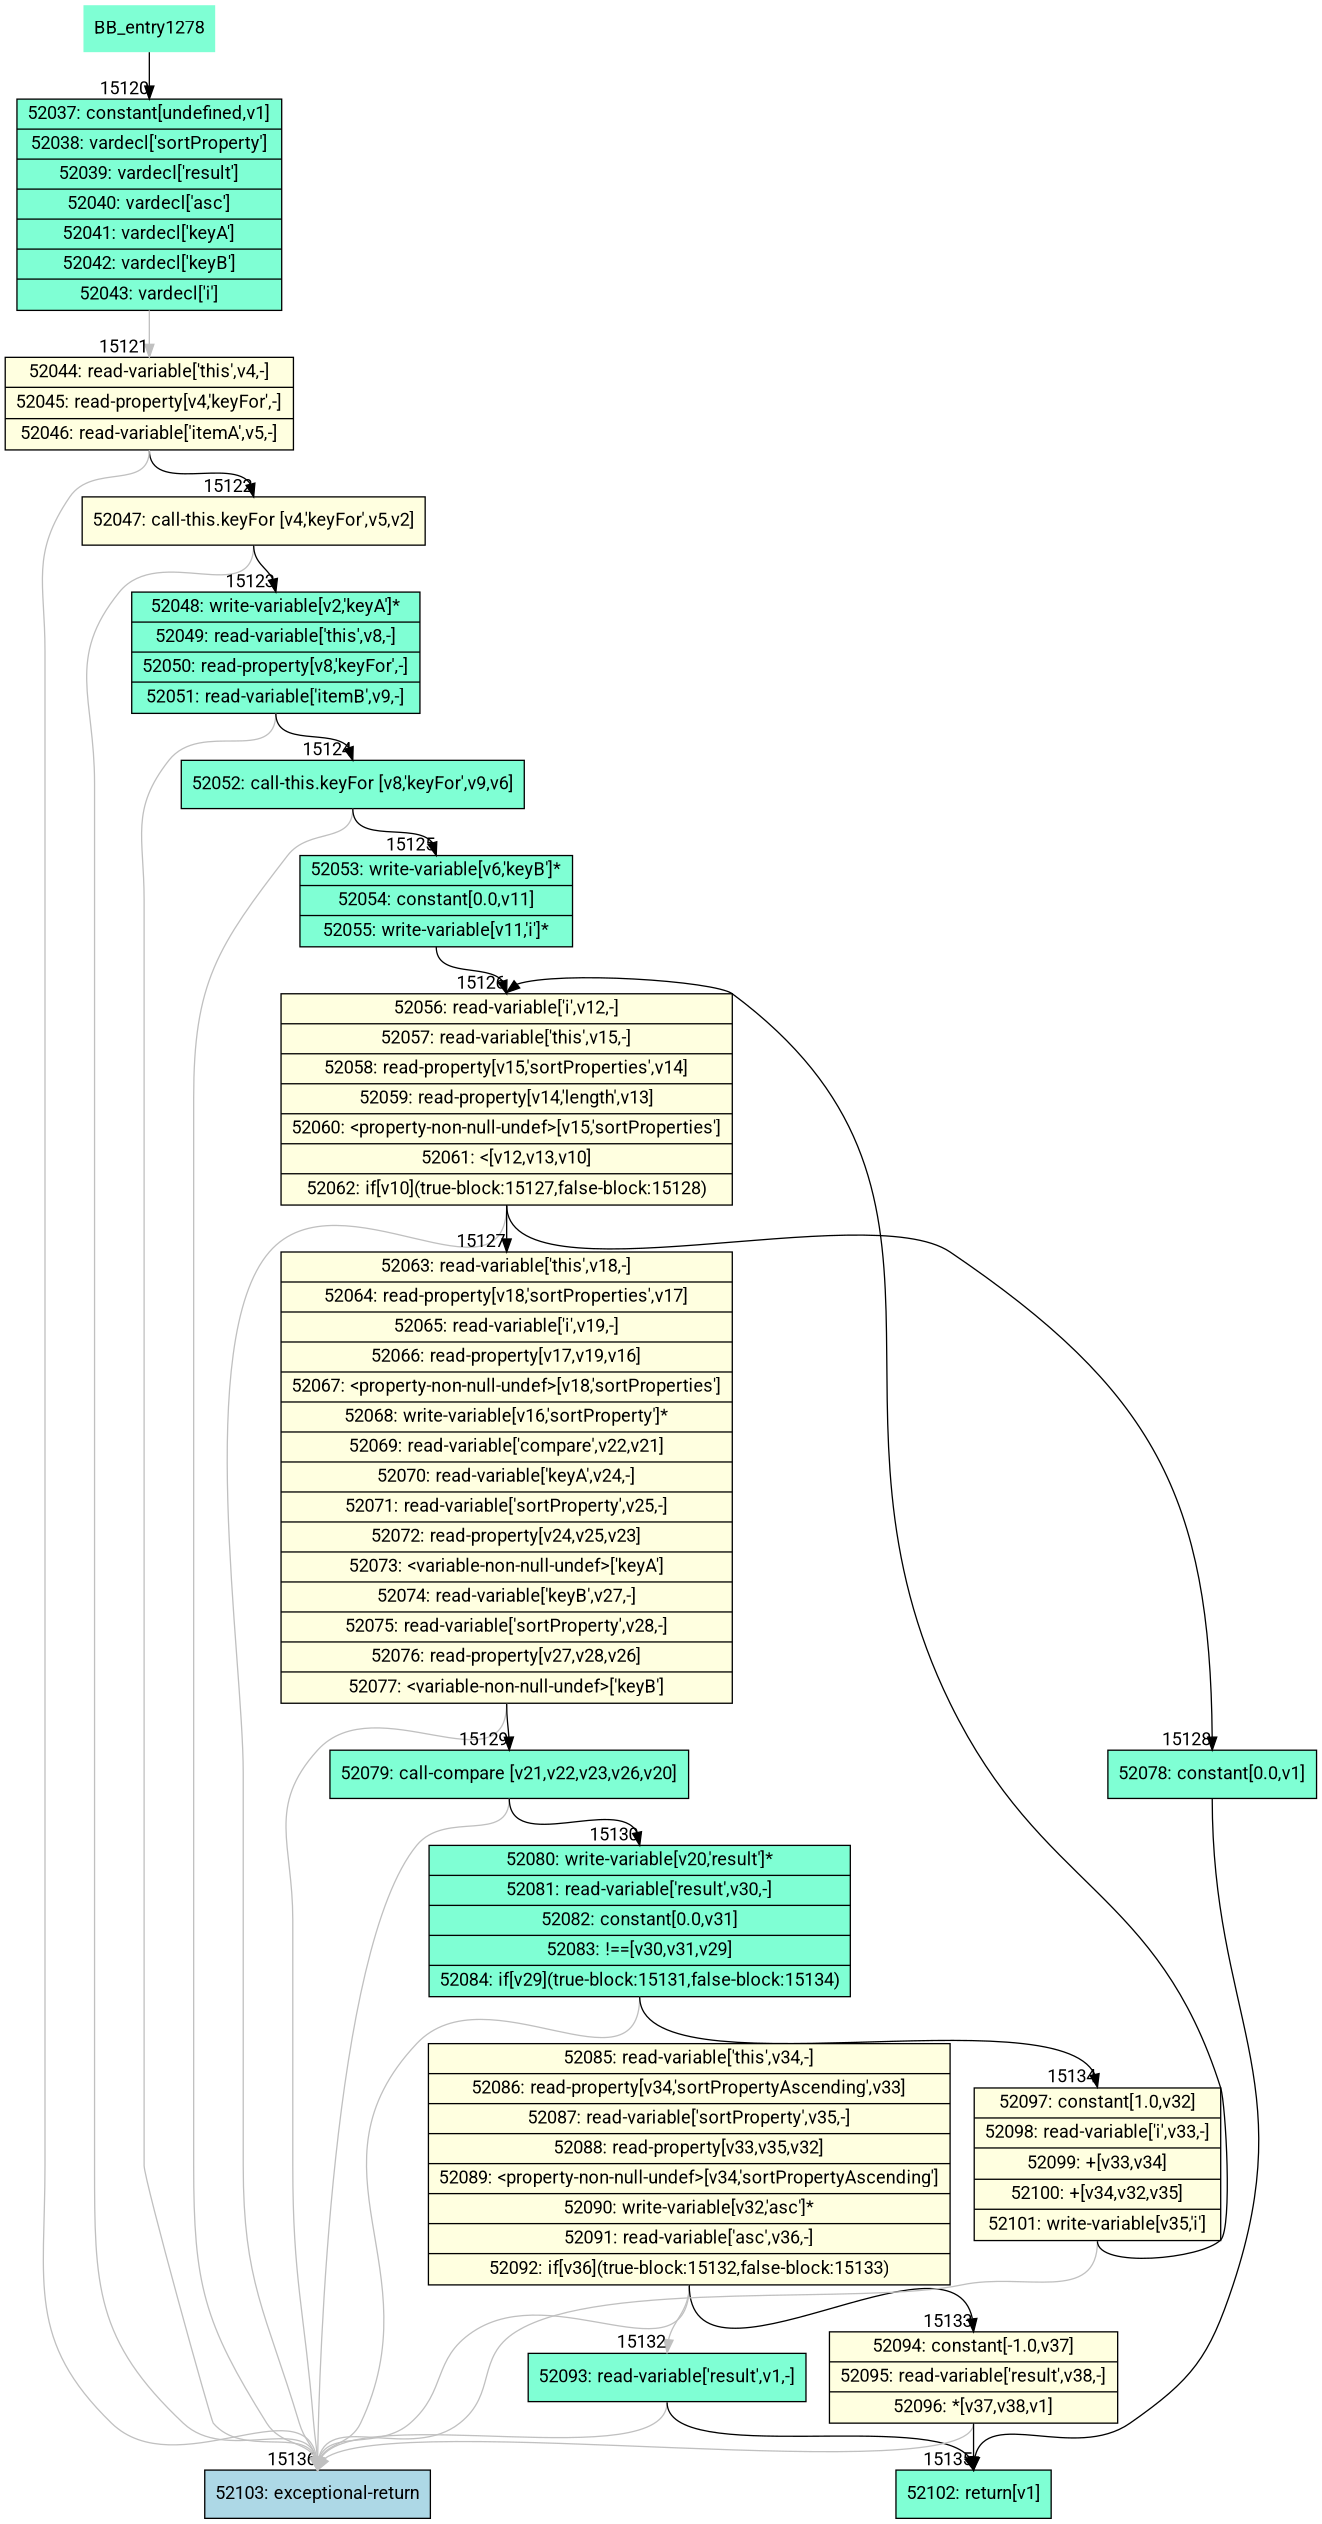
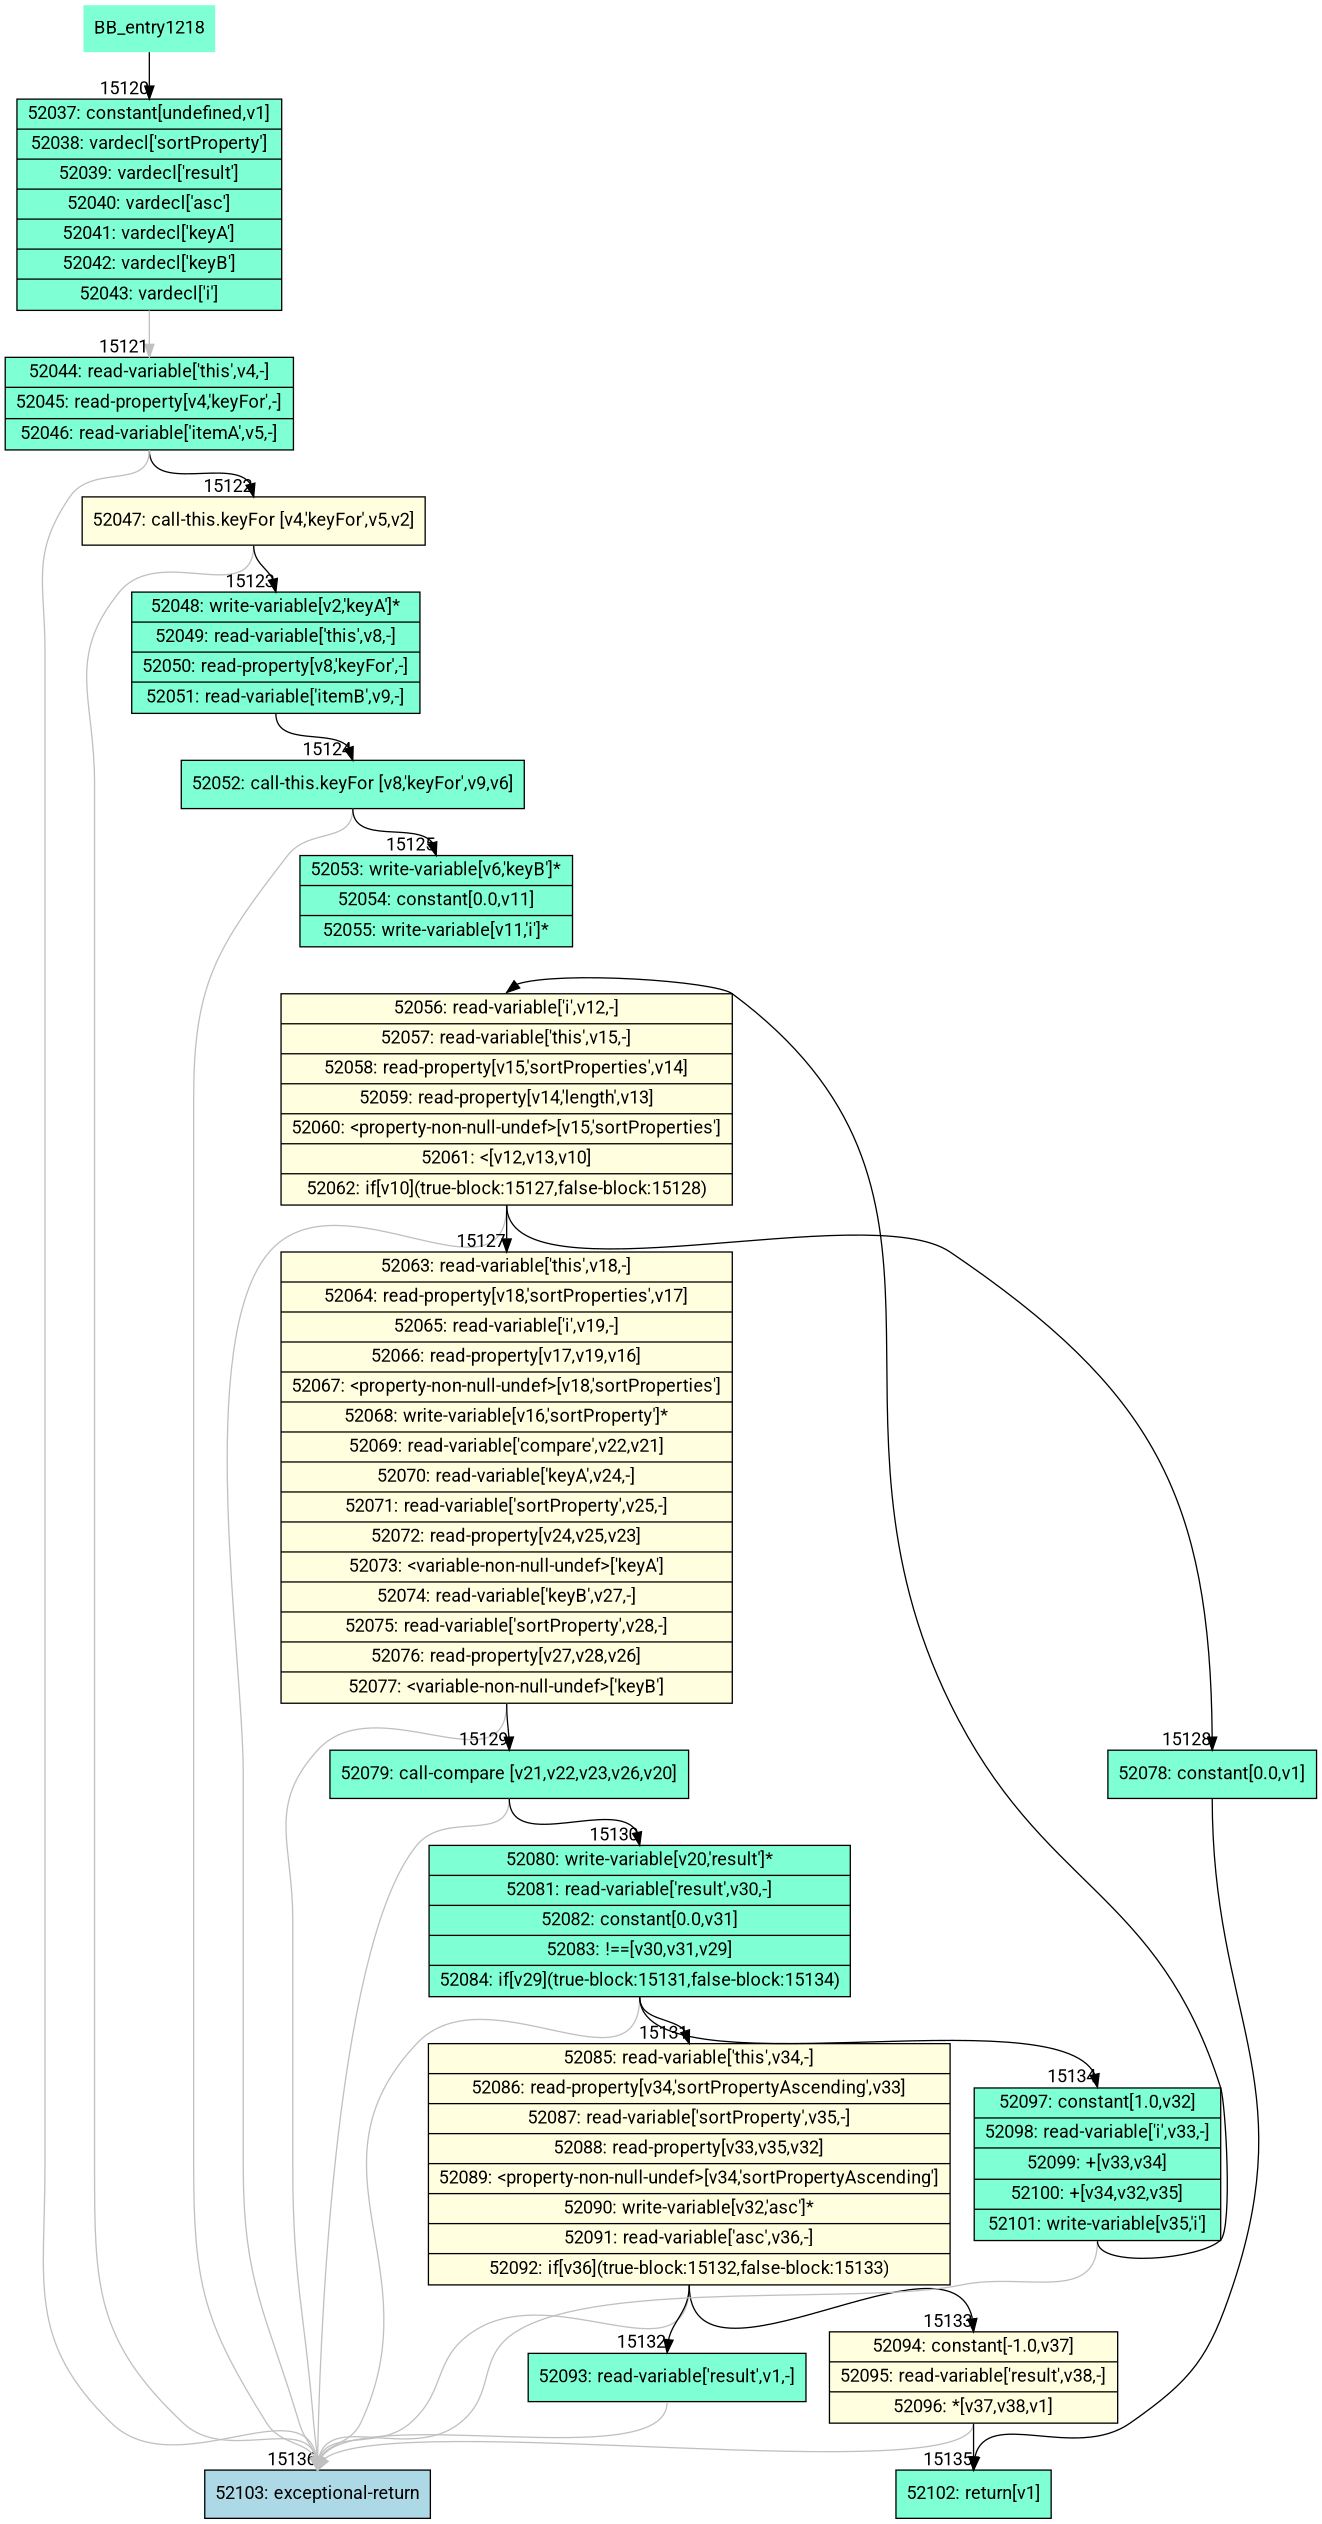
(149, 29) -> (149, 29)
(149, 404) -> (149, 404)
(465, 969) -> none
(144, 1585) -> none
none -> (658, 2018)
(1097, 2164) -> (1097, 2164)
(682, 2313) -> (682, 2313)
(814, 2436) -> none
